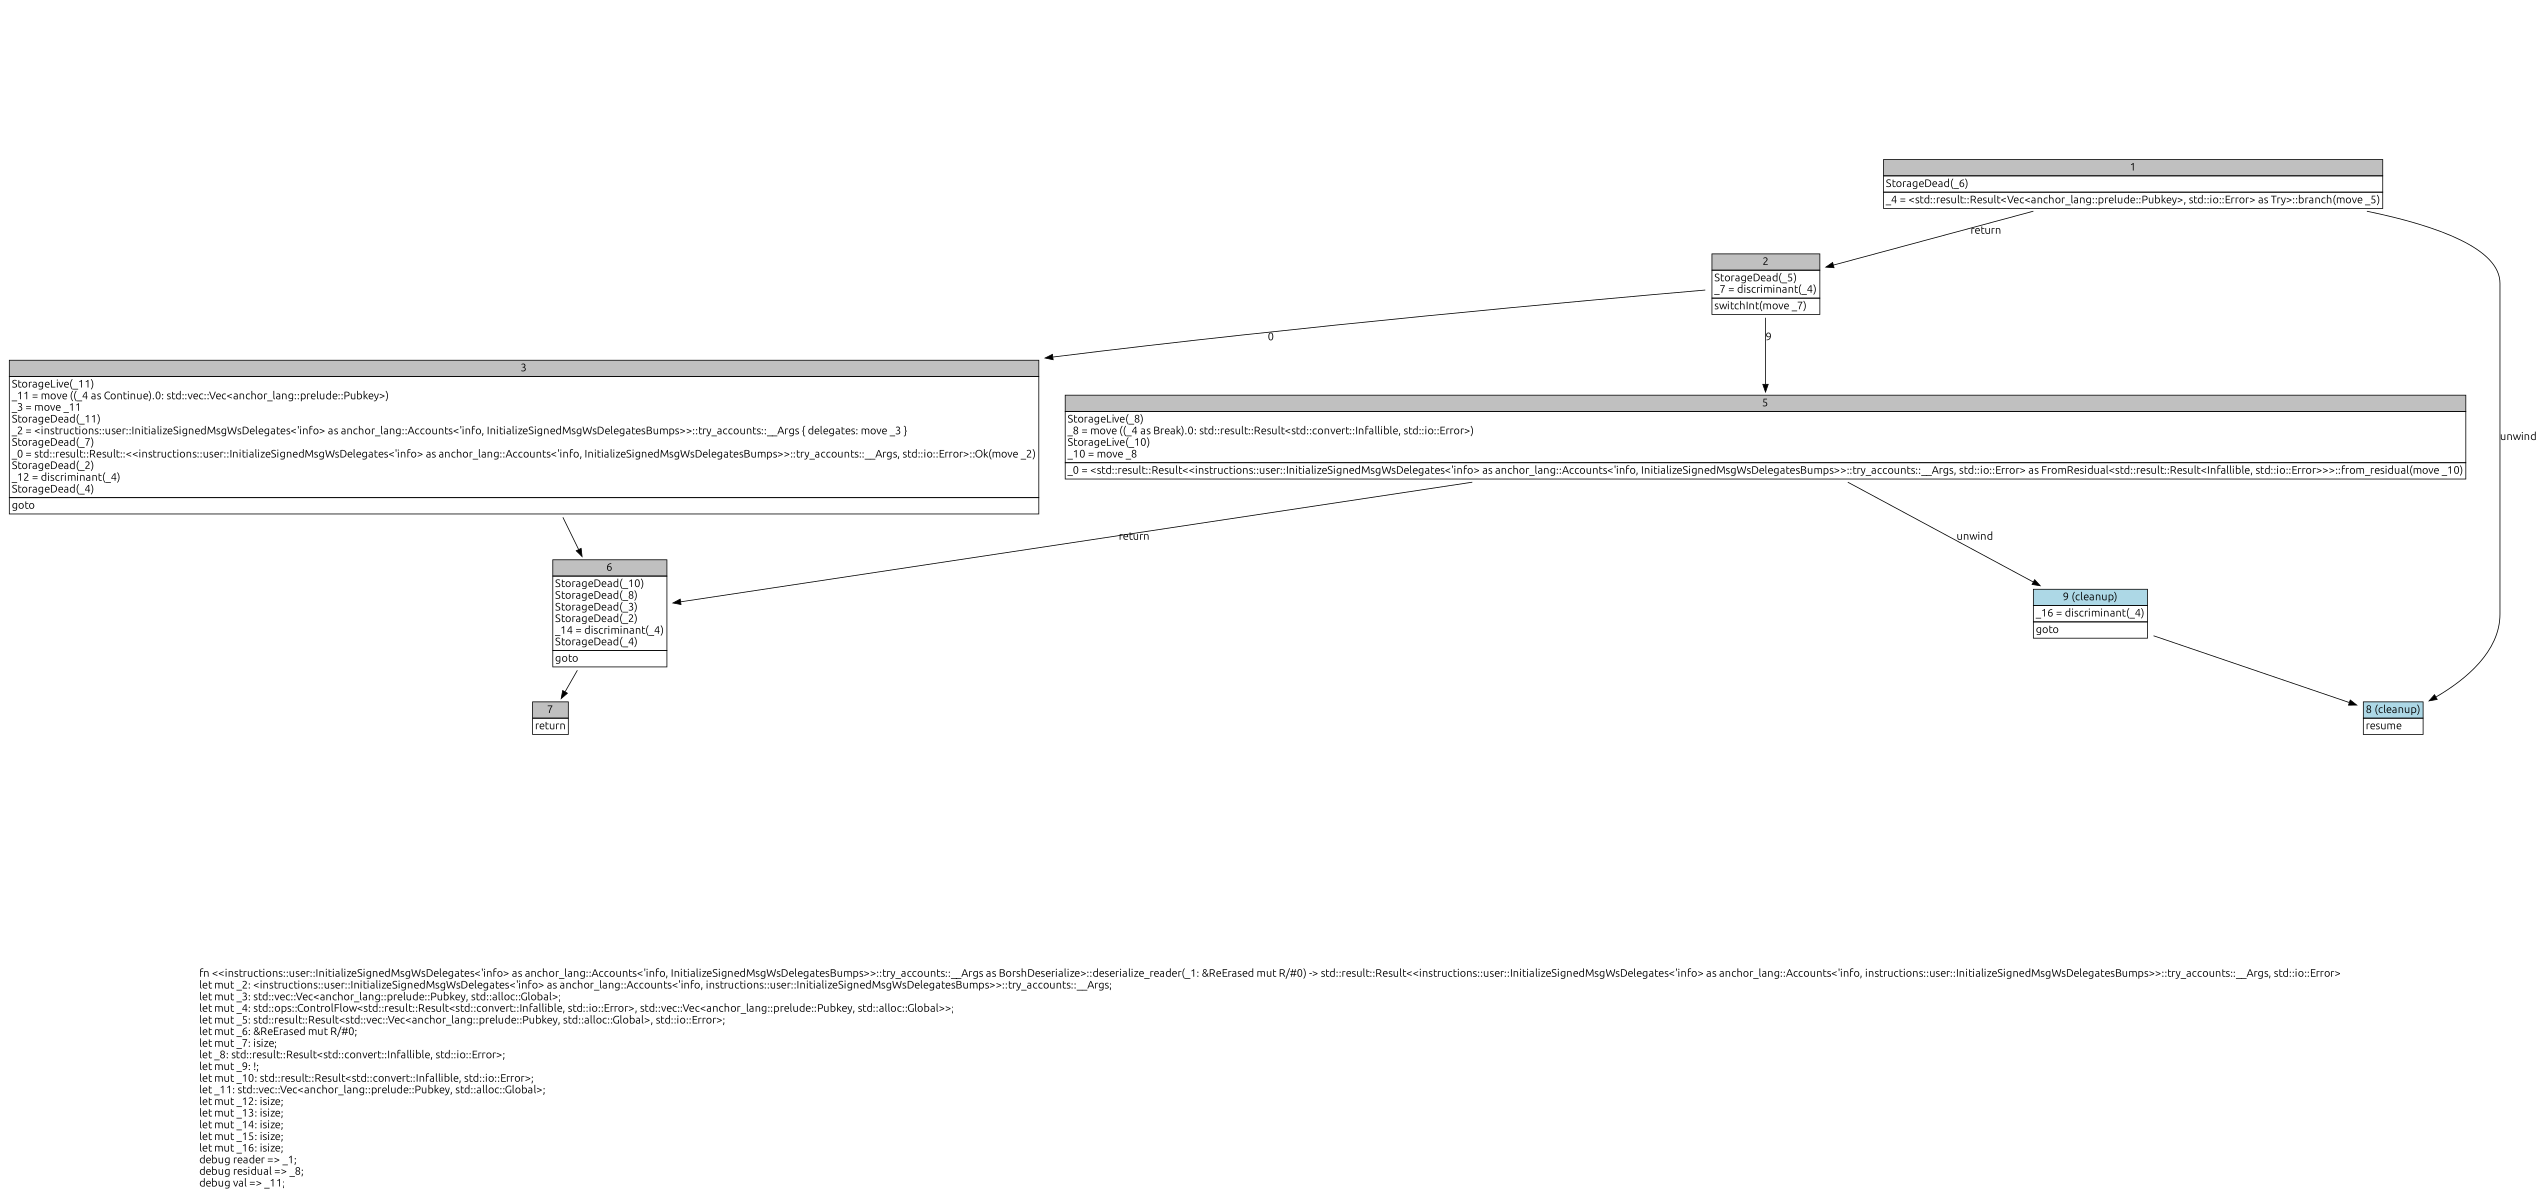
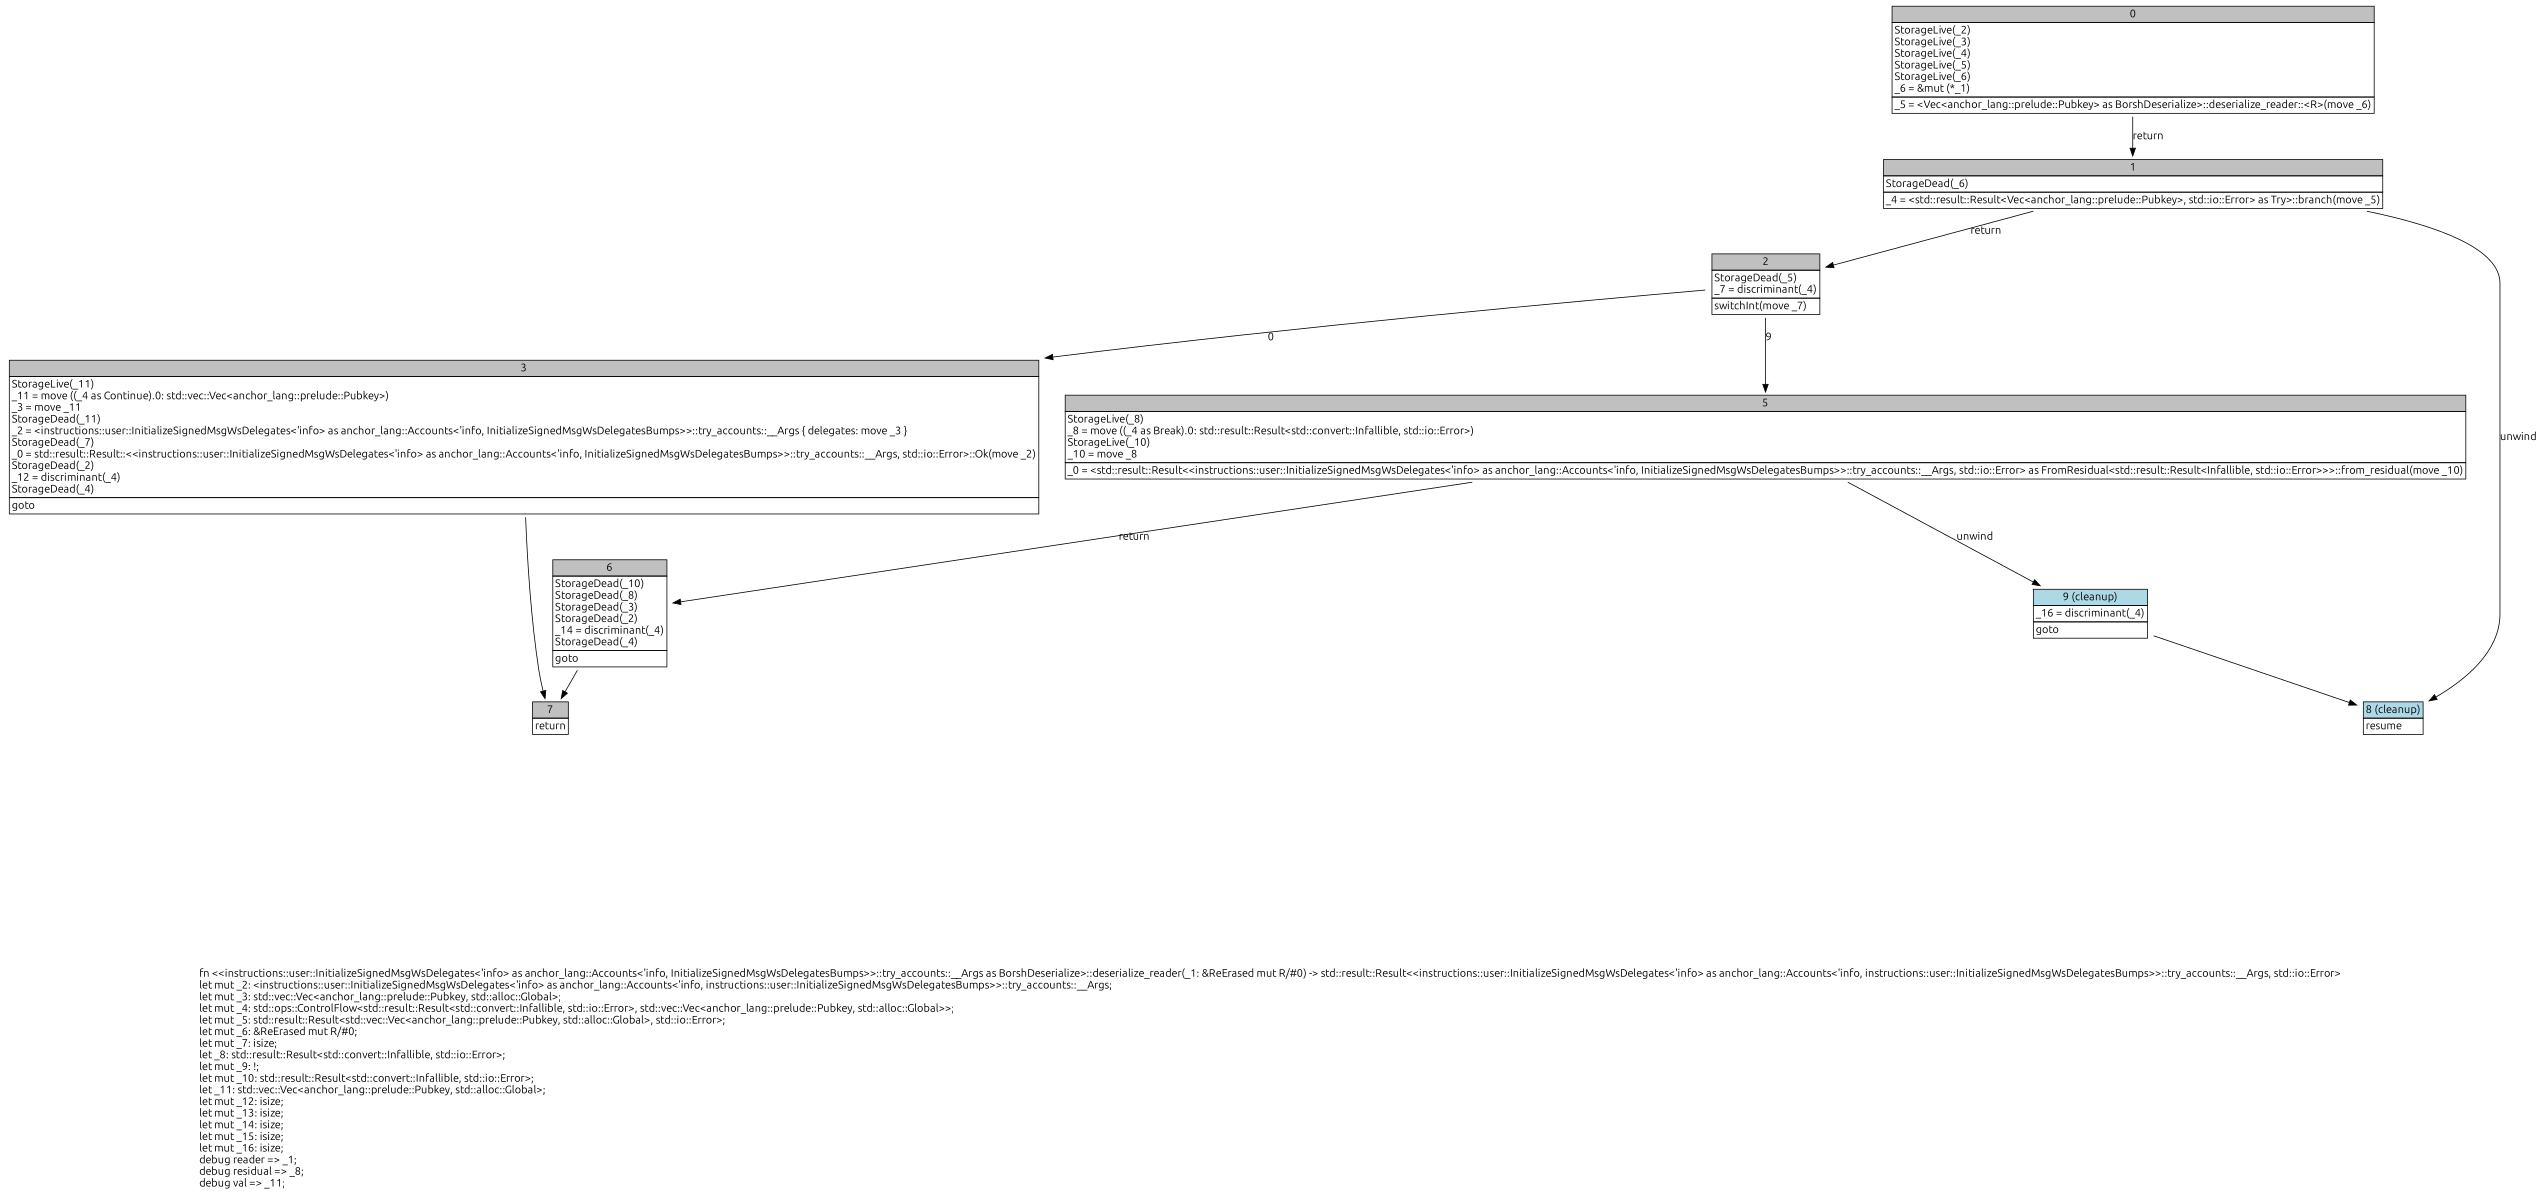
none -> (2133, 60)
(571, 533) -> (531, 604)
